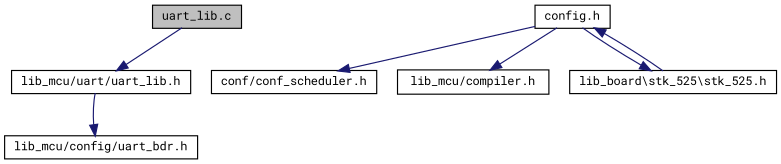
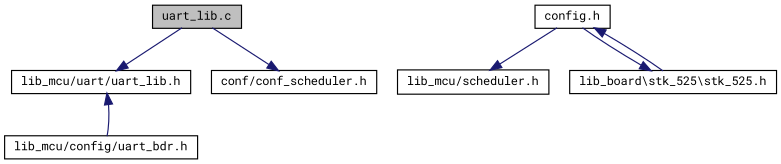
(442, 47) -> (241, 46)
(473, 82) -> (473, 82)
(93, 109) -> (109, 121)
